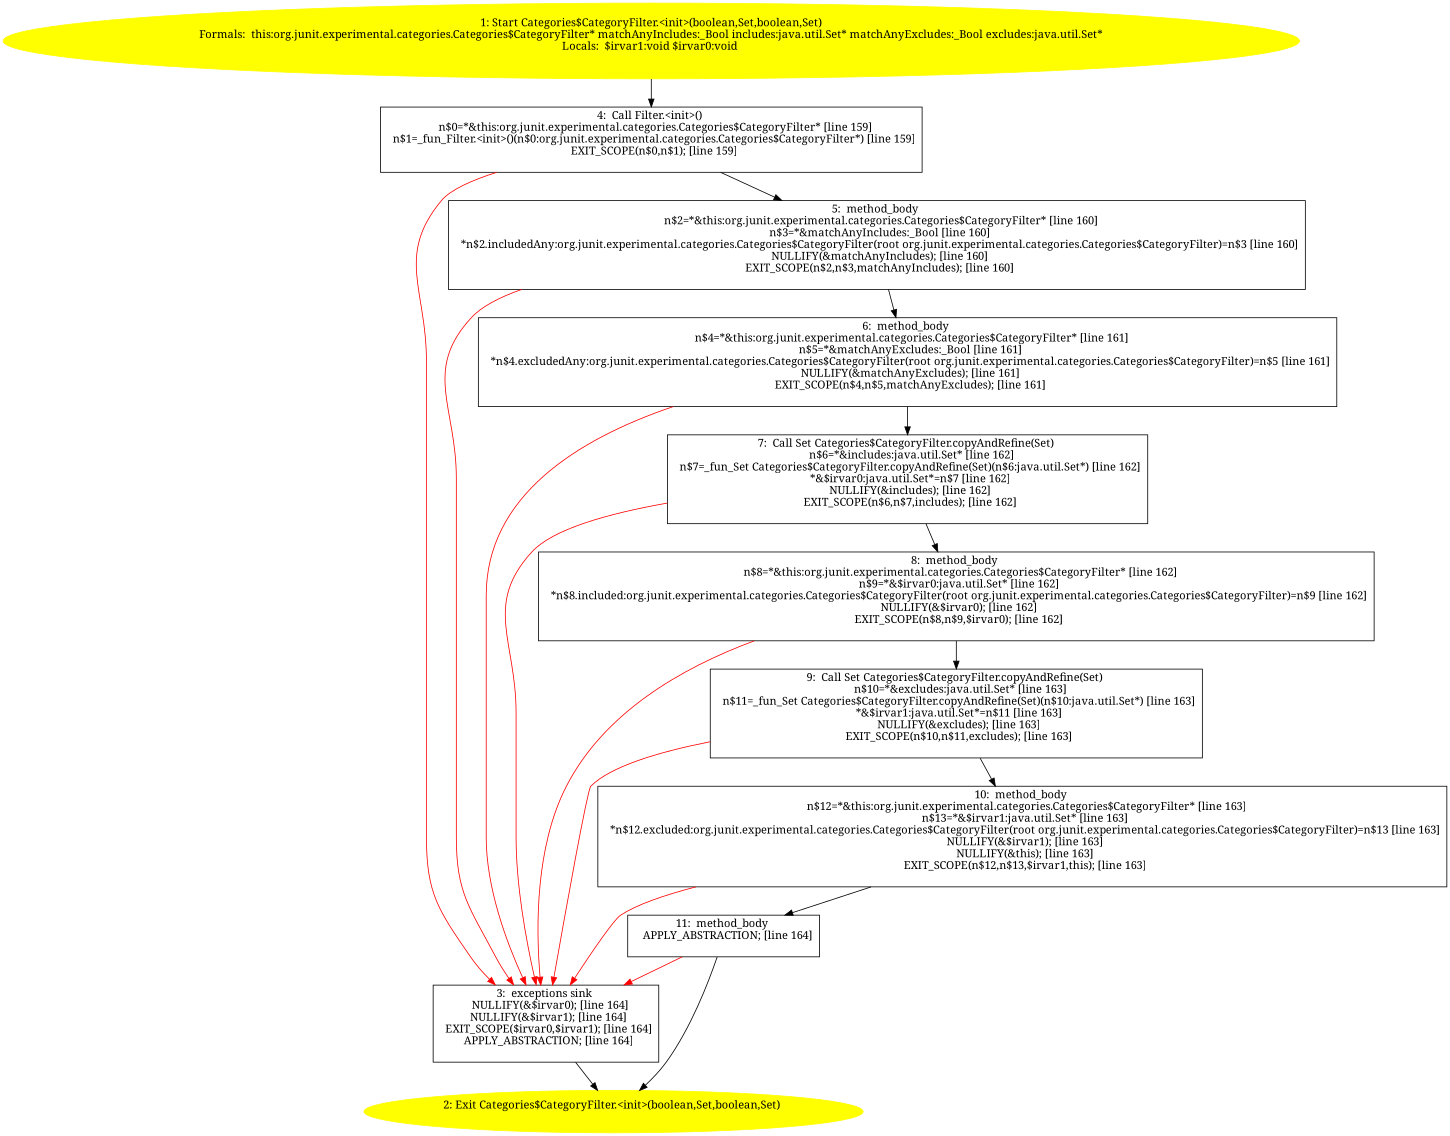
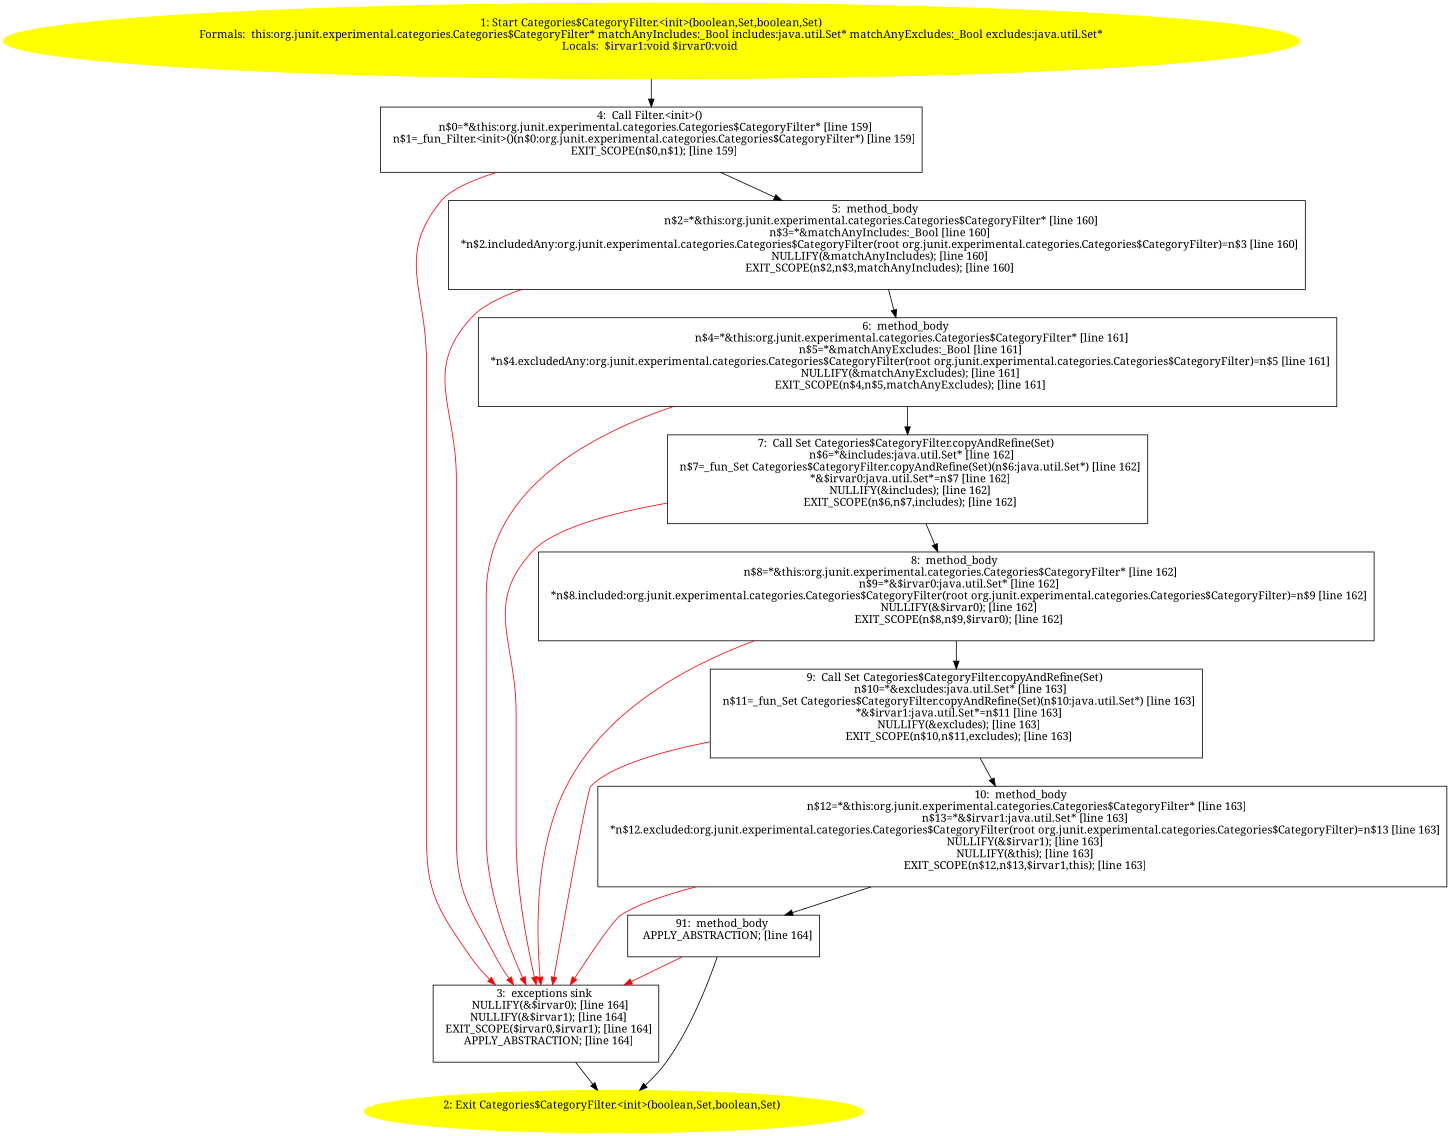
(724, 936) -> (724, 936)
